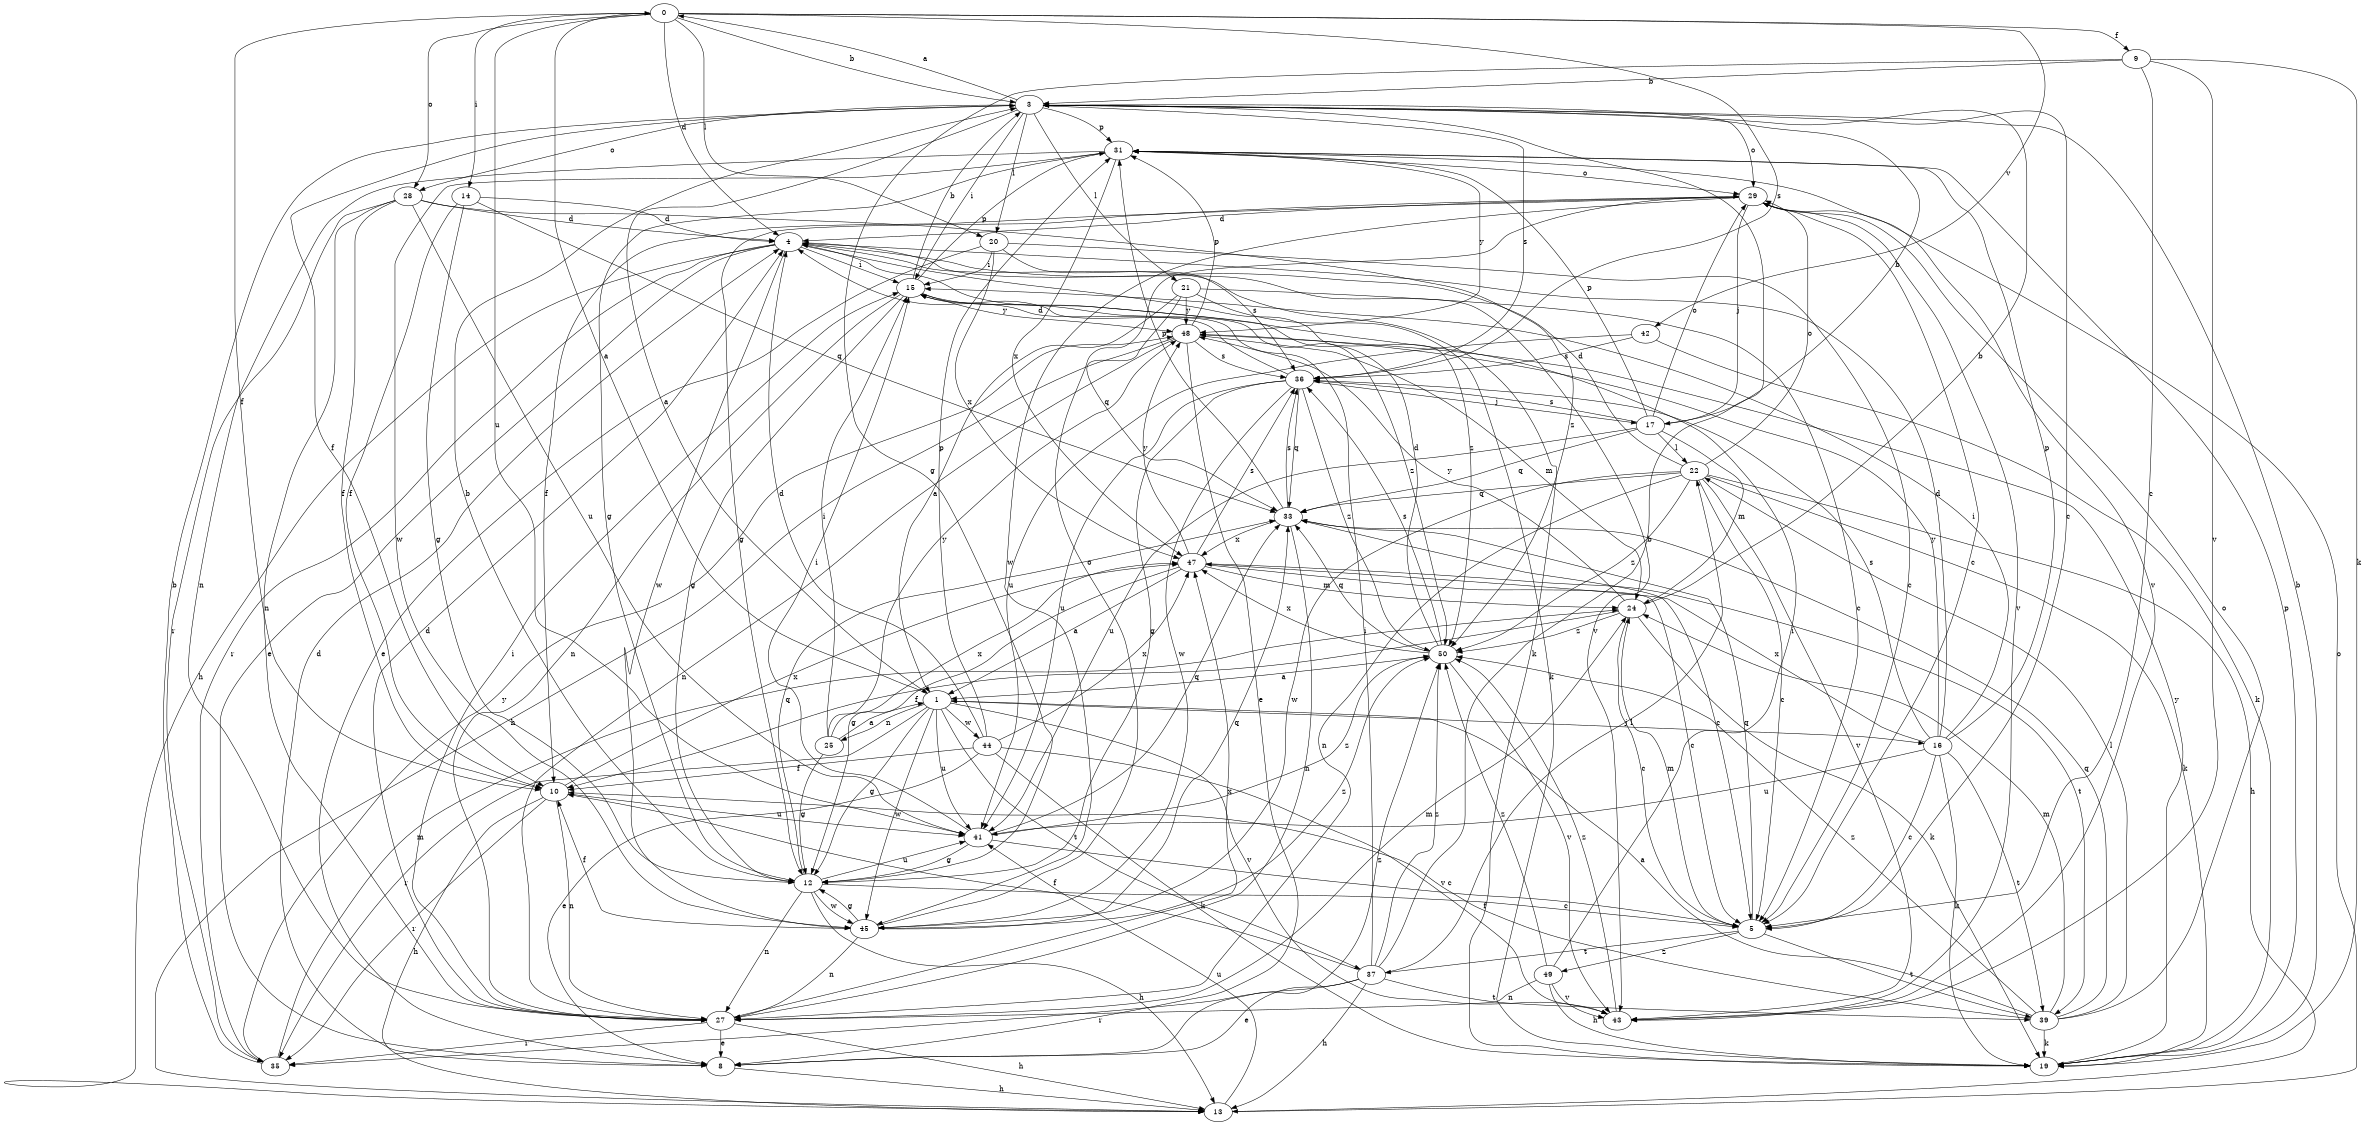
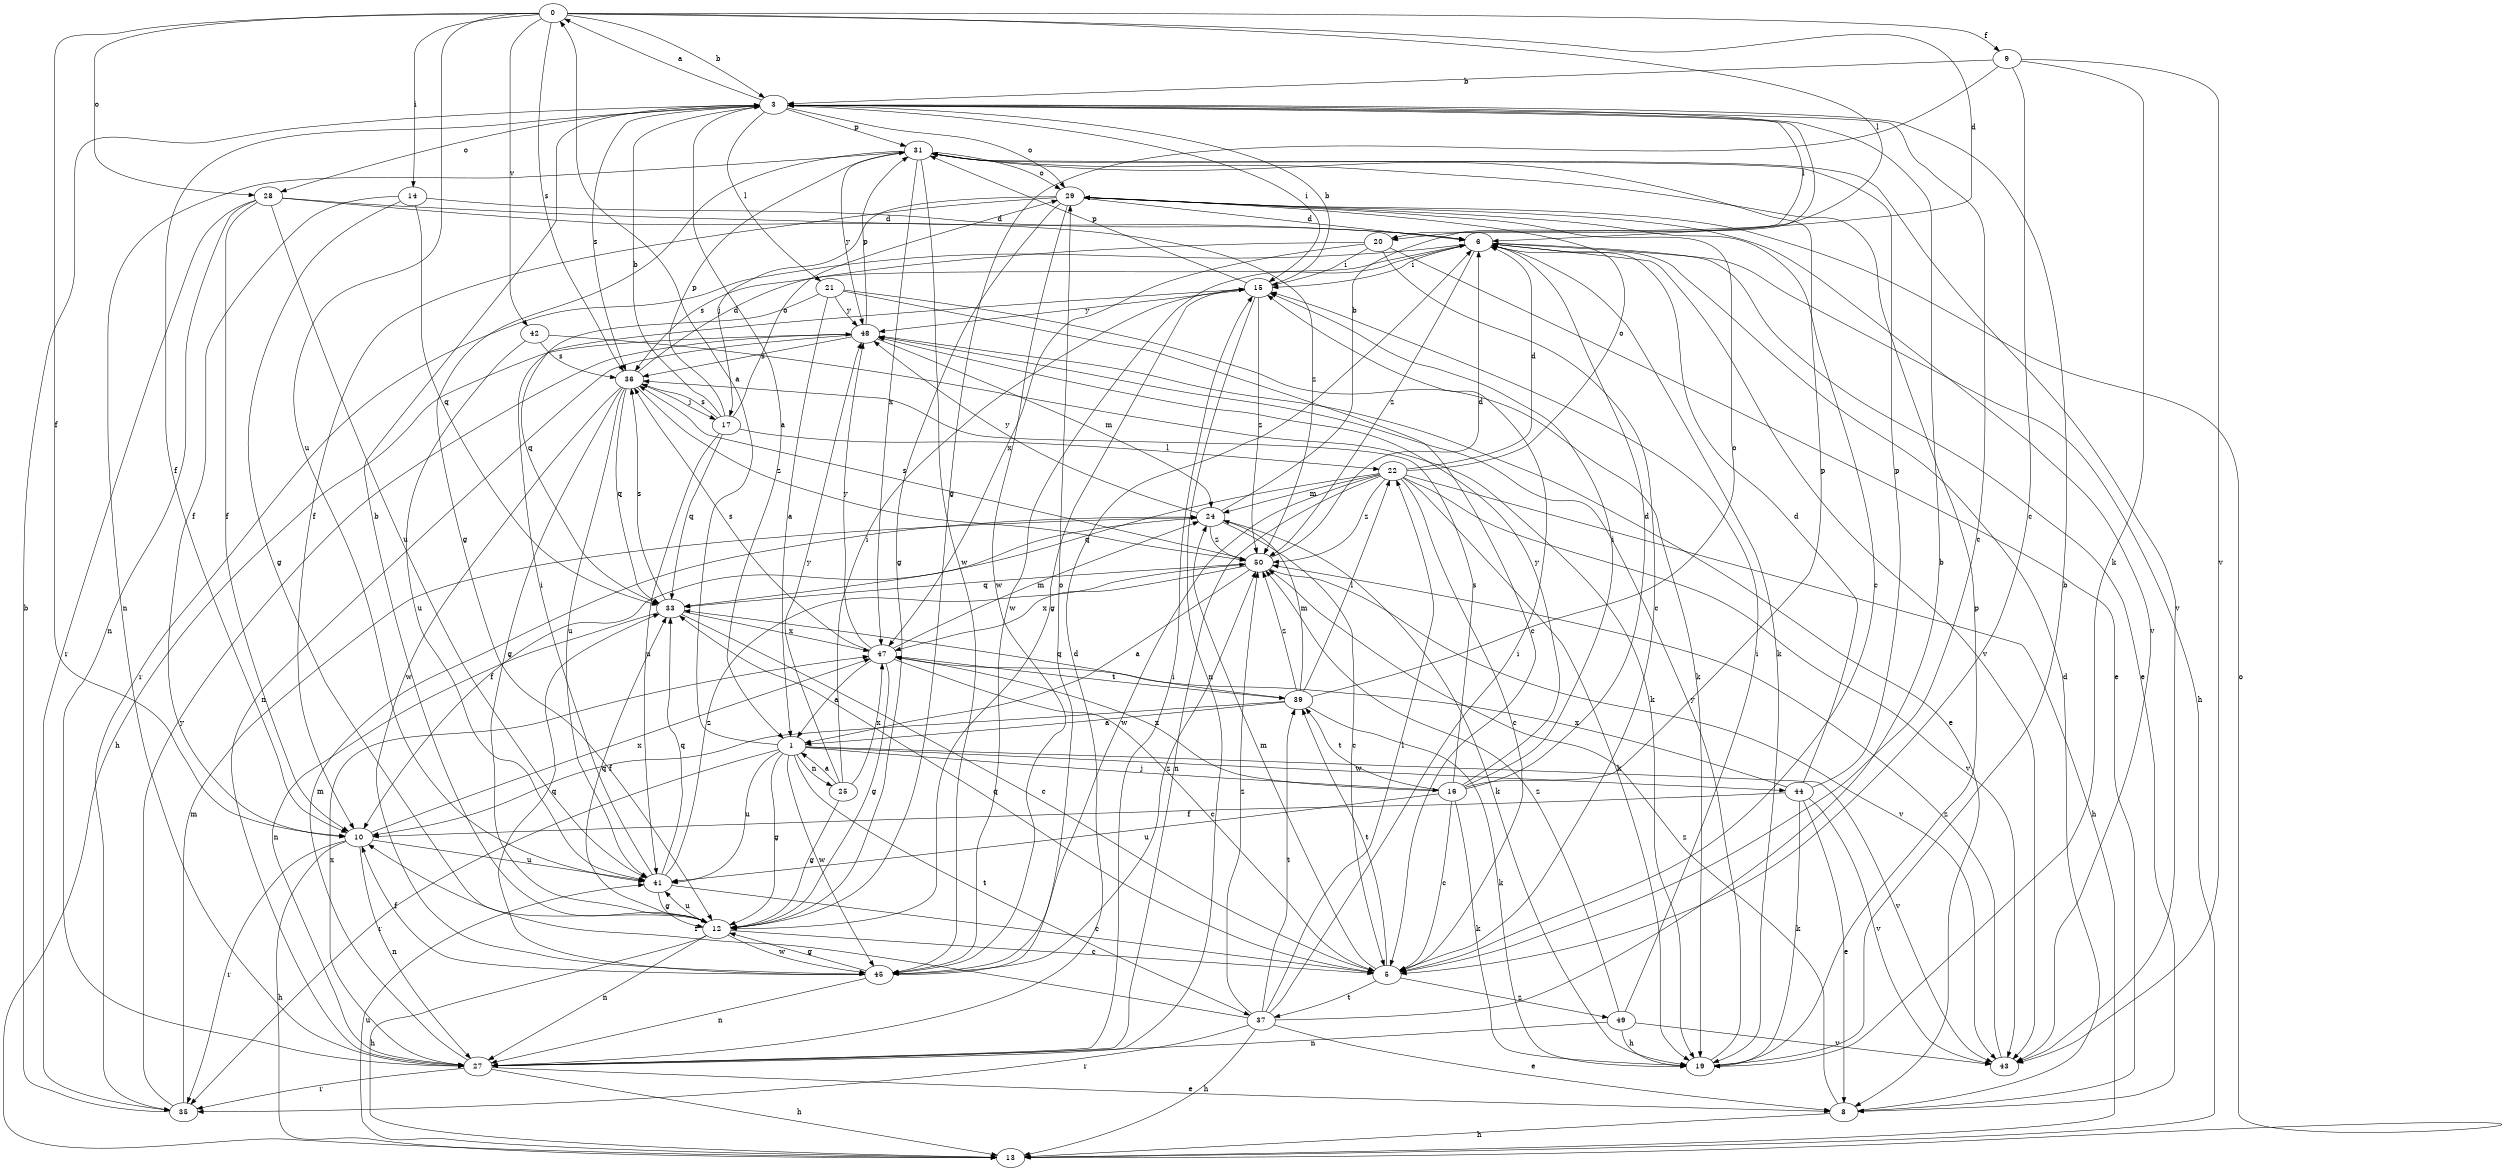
(789, 242) -> (1479, 242)
(1167, 353) -> none
(1737, 513) -> (1304, 492)
